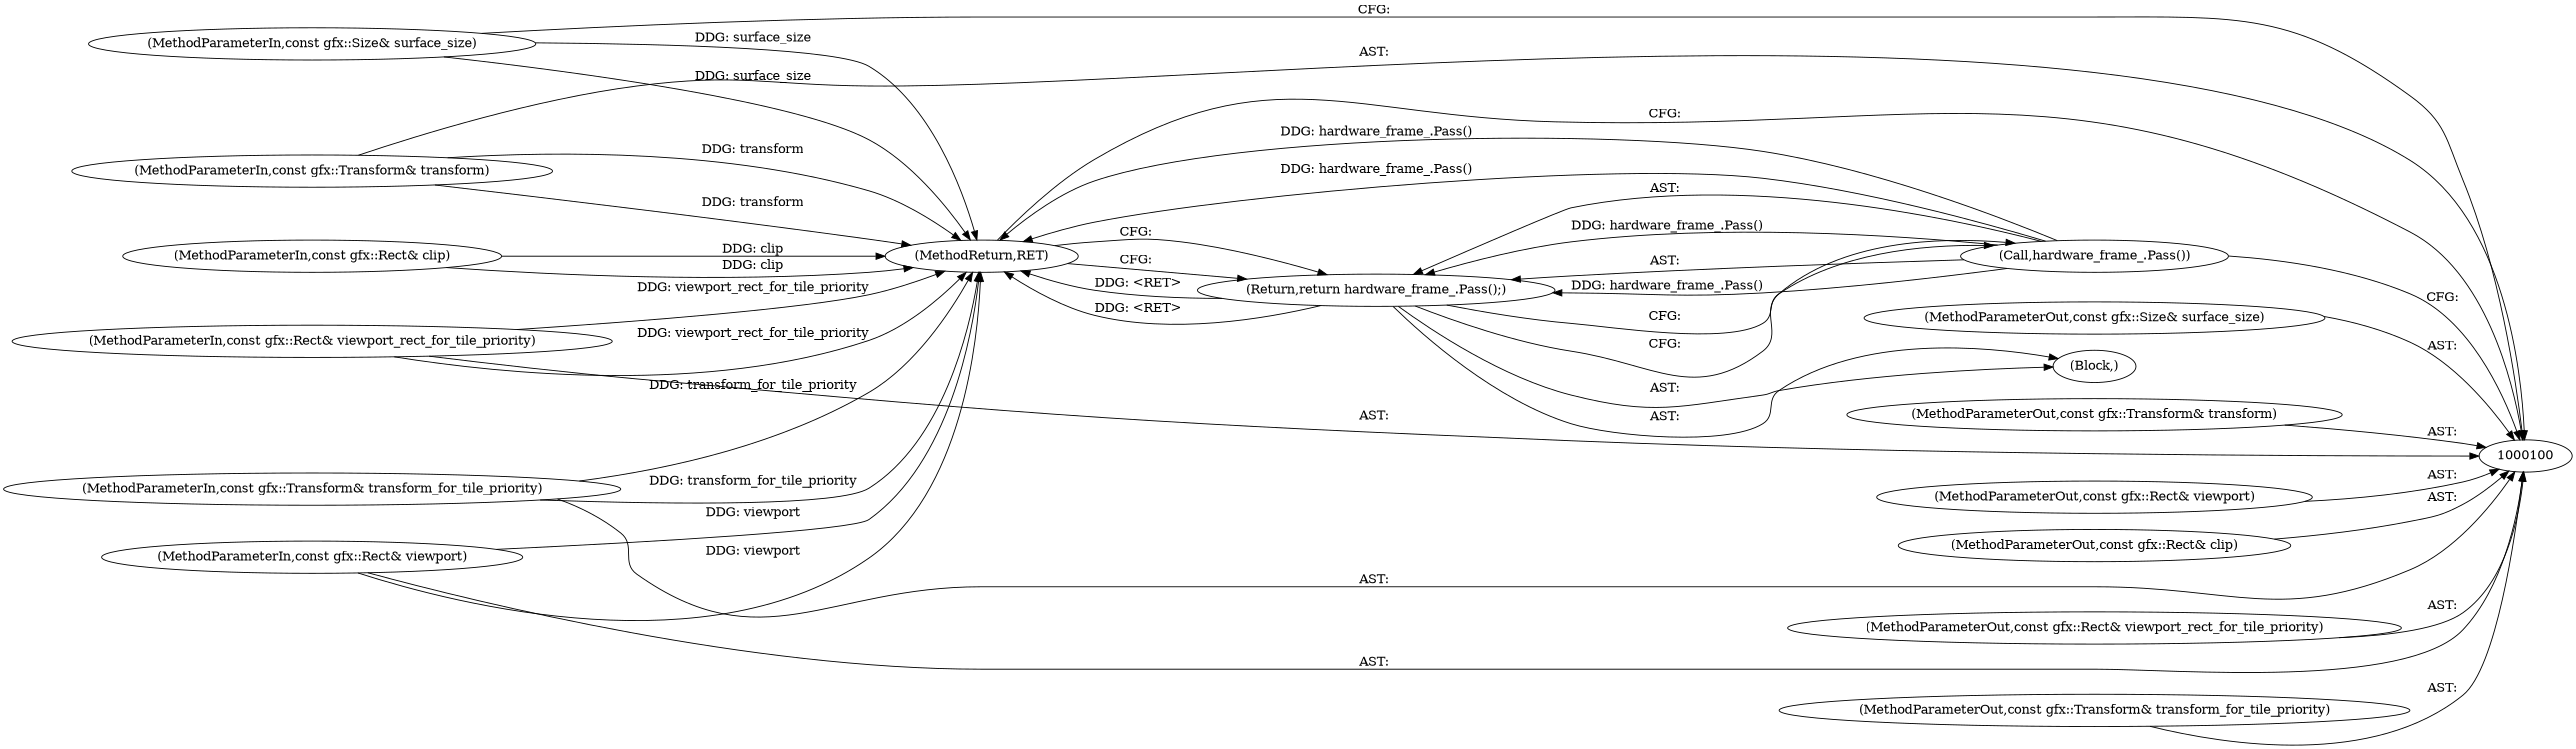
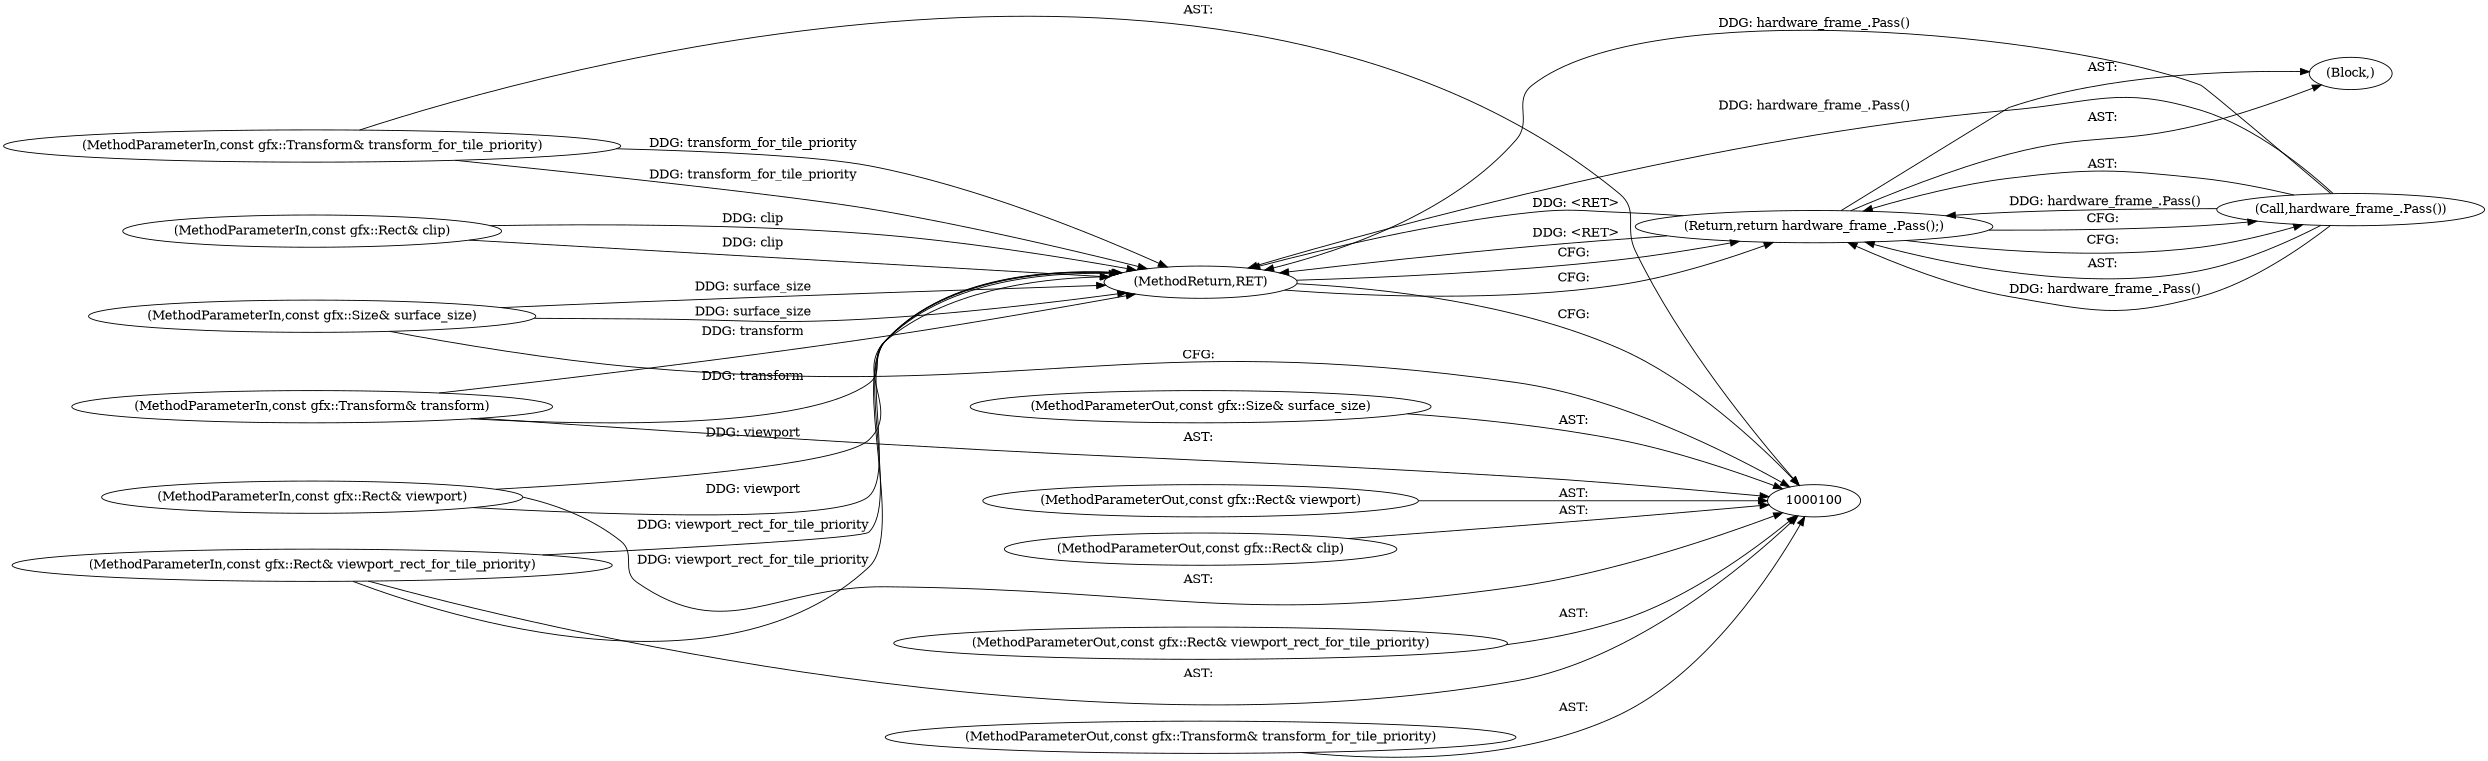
(2406, 292) -> none
(2095, 415) -> none
